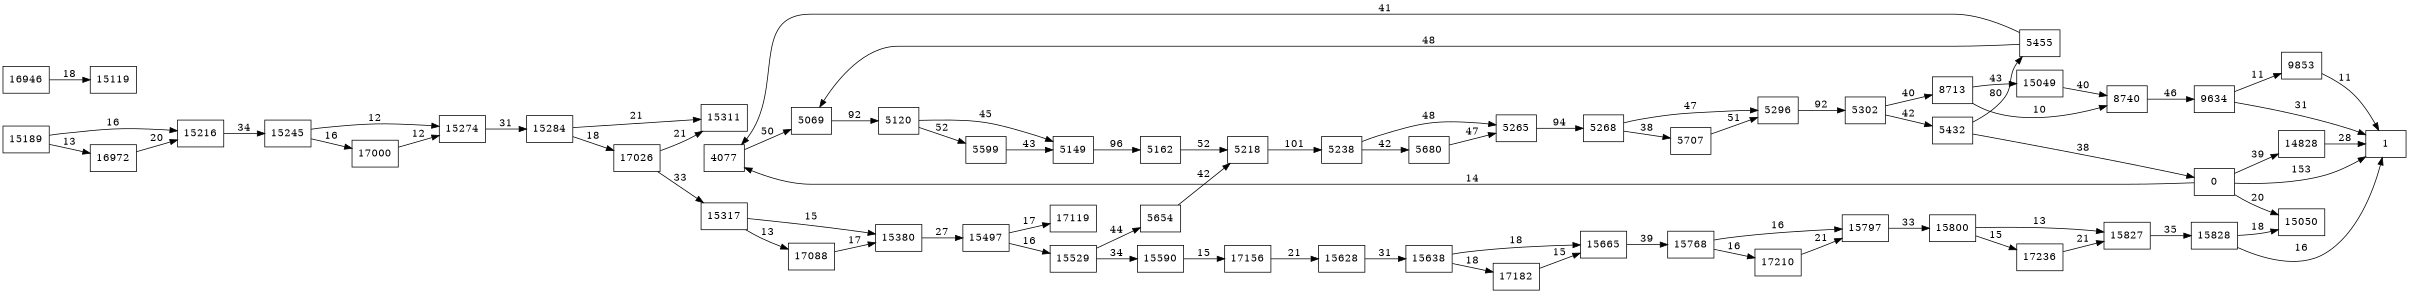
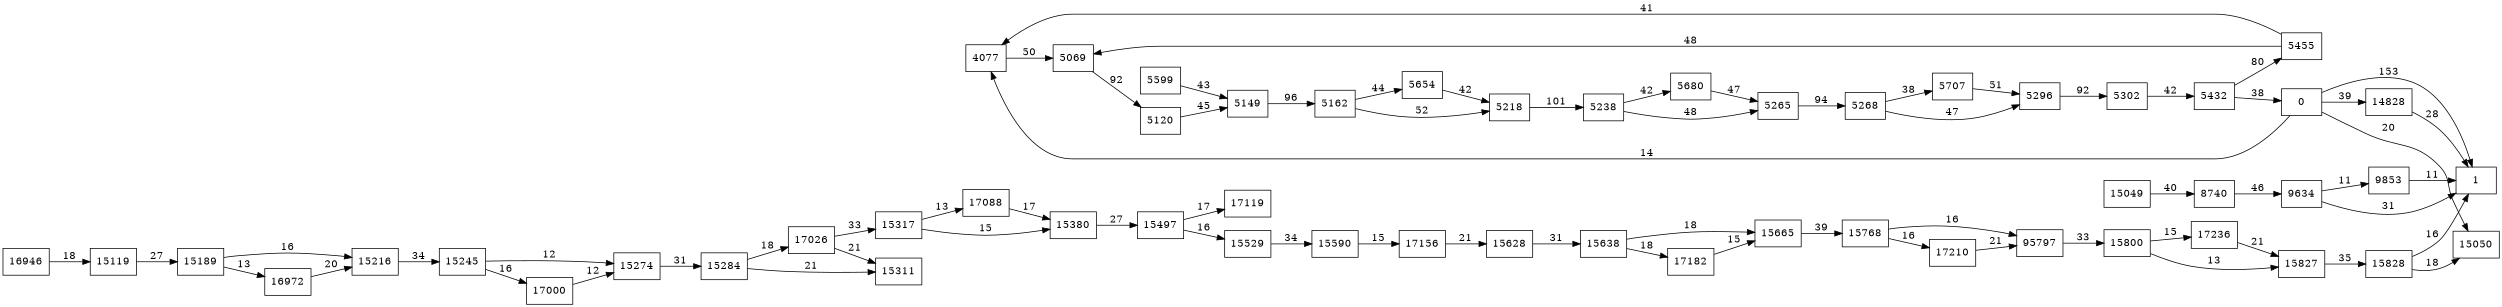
(1953, 90) -> none
(939, 134) -> none
(1865, 228) -> (2040, 243)
(1115, 240) -> (1375, 95)
none -> (153, 262)
